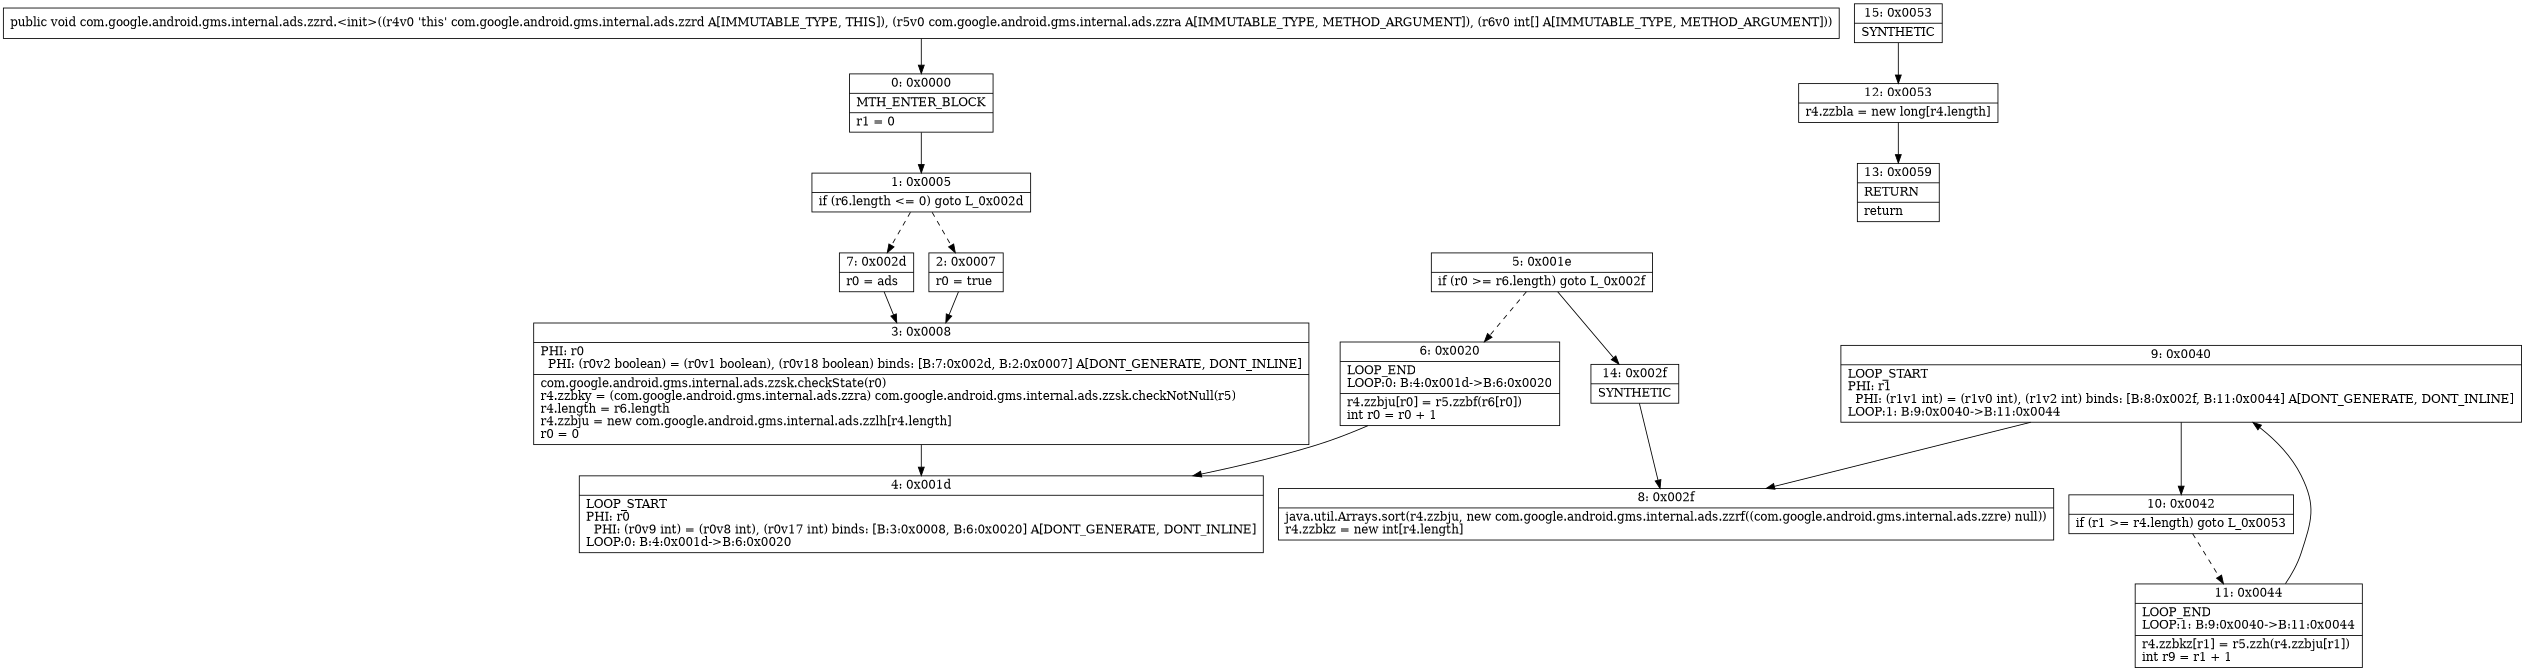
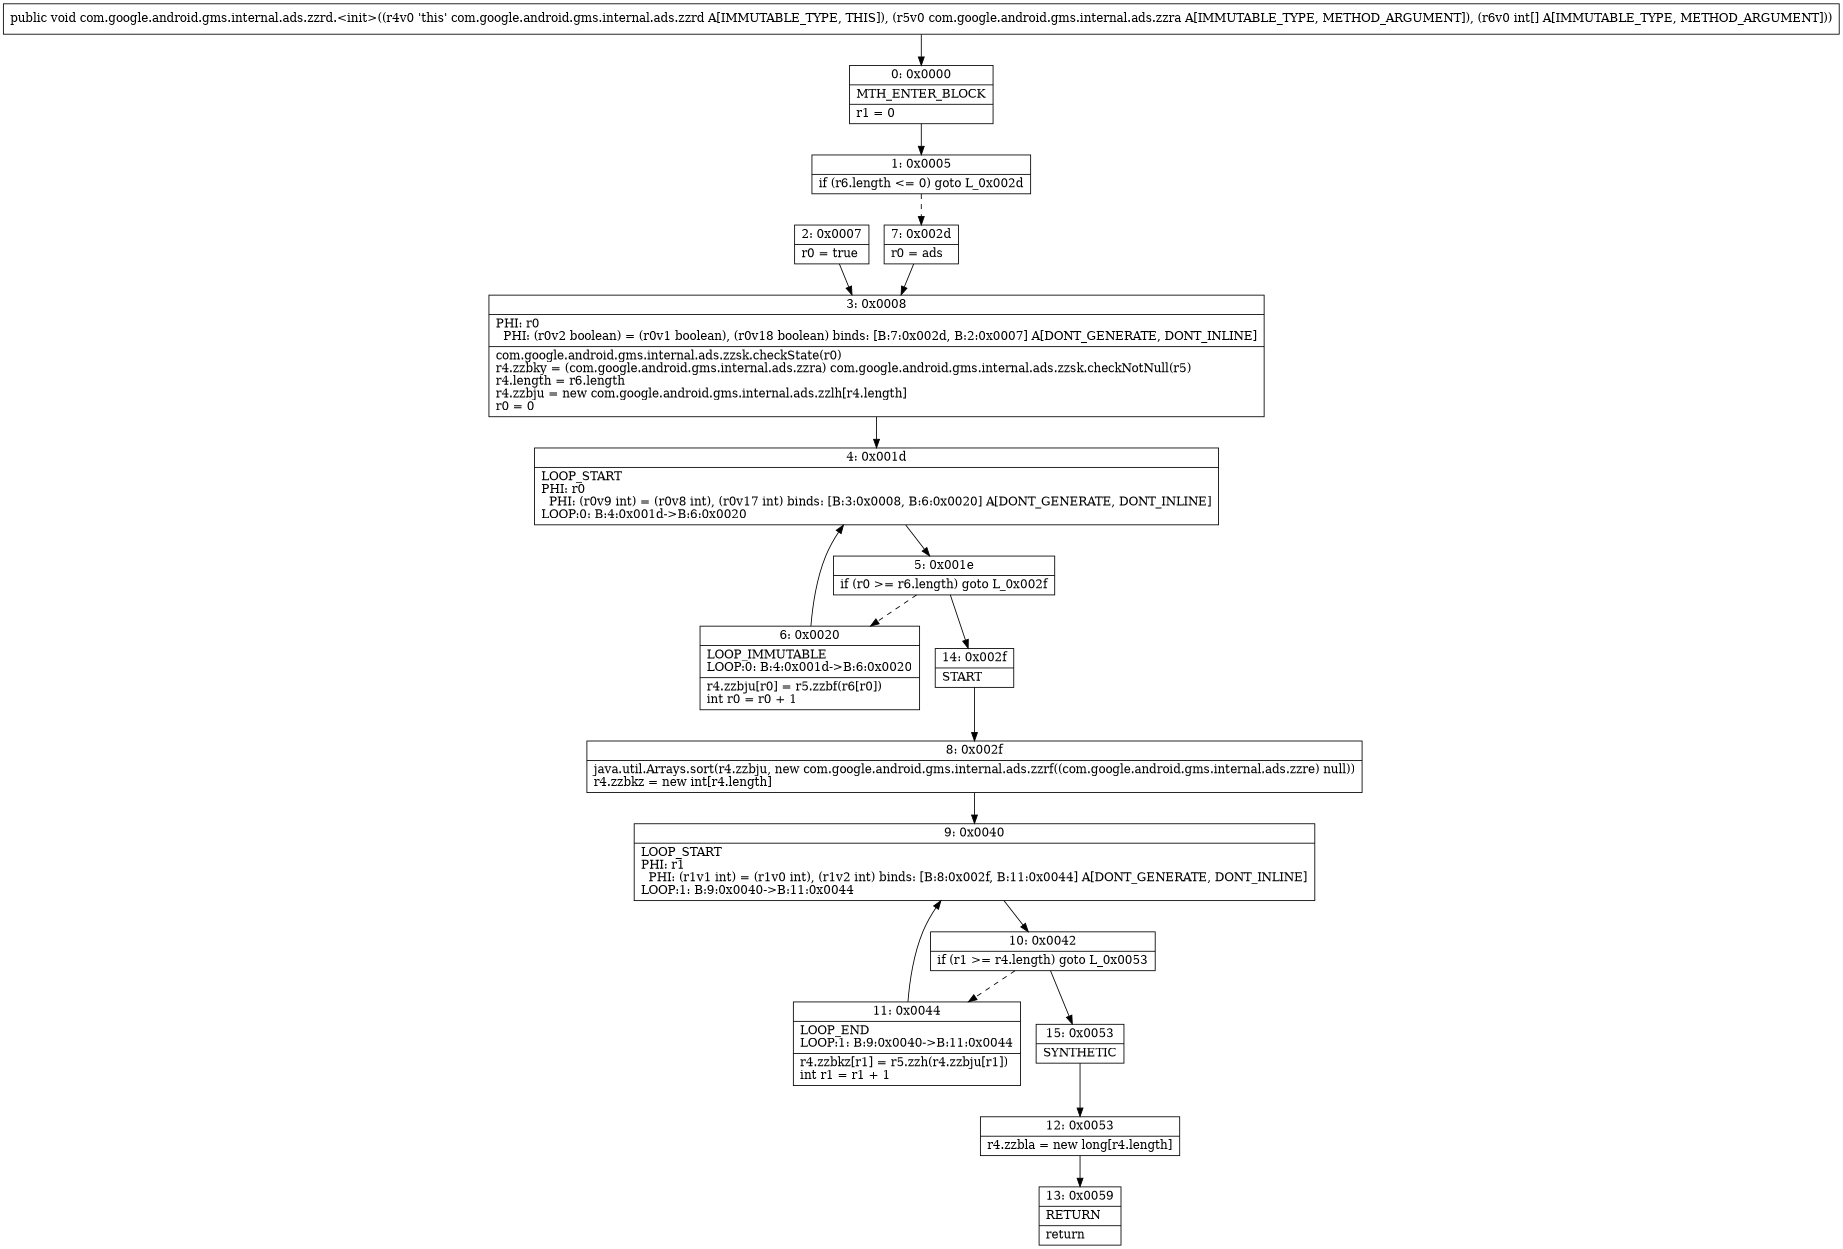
(942, 229) -> none
(1382, 371) -> (767, 655)
(1635, 393) -> (962, 677)
(1903, 454) -> (974, 804)
none -> (915, 537)
(2187, 657) -> (845, 1075)
none -> (1060, 993)
